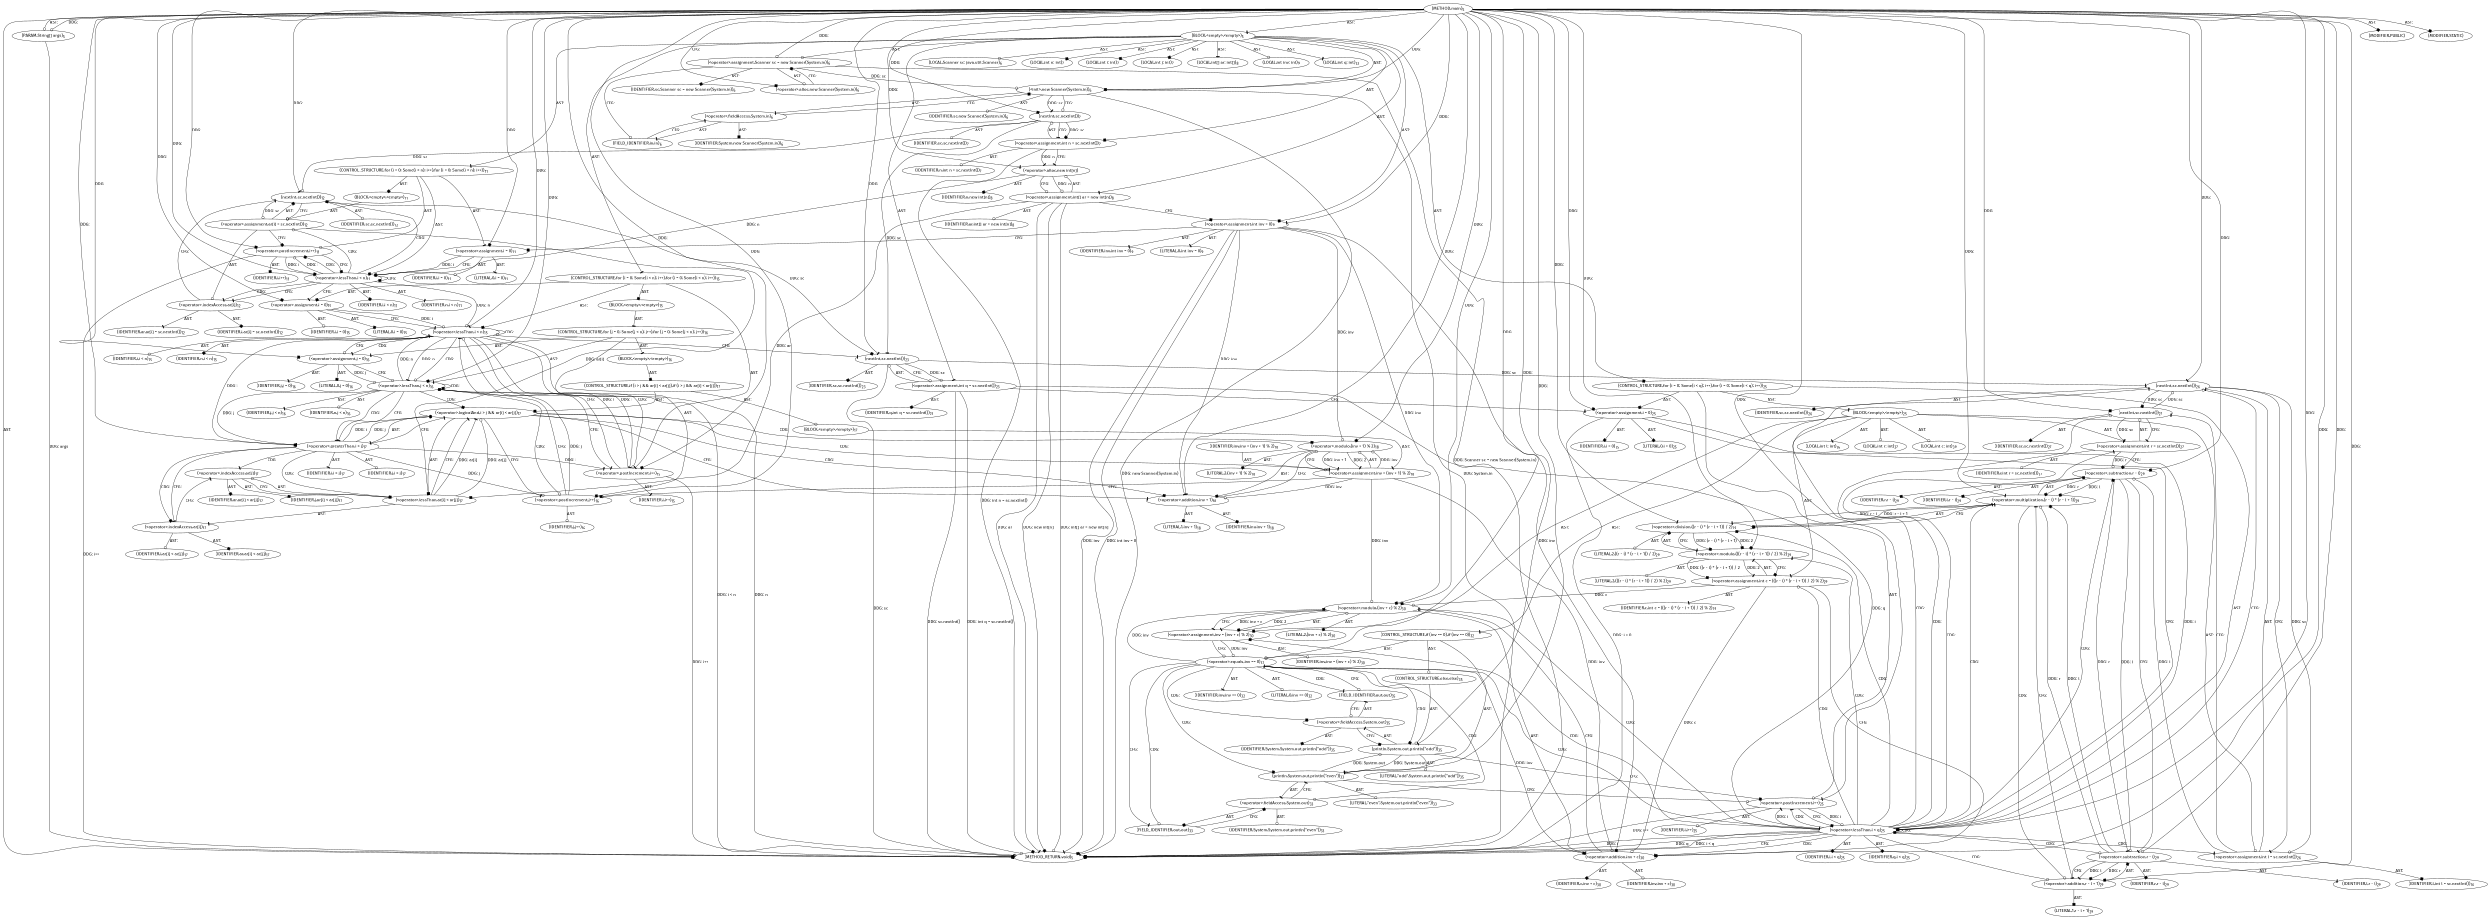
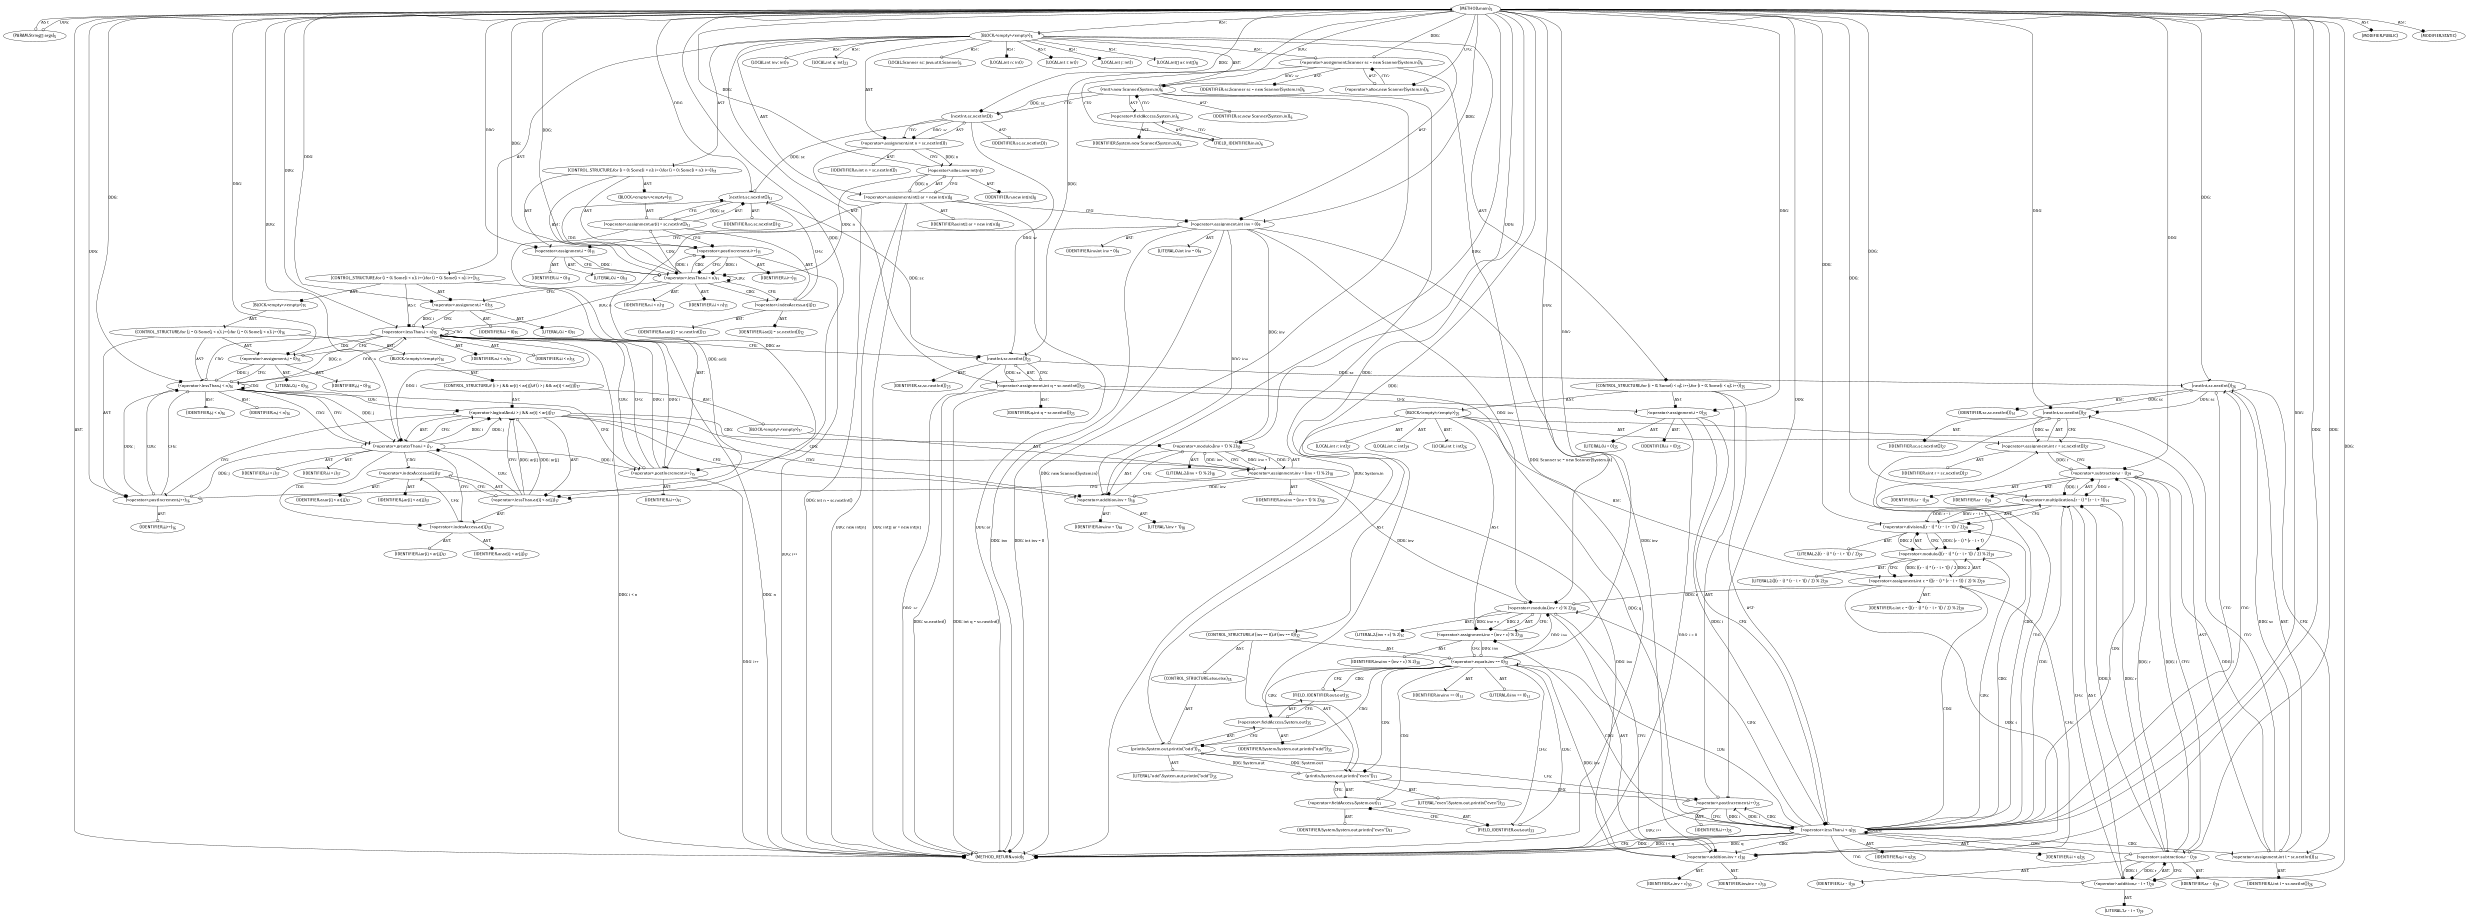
(1042, 19) -> (927, 18)
(1259, 464) -> (1290, 486)
(311, 487) -> (482, 467)
(2024, 696) -> (2093, 696)
(135, 845) -> none
